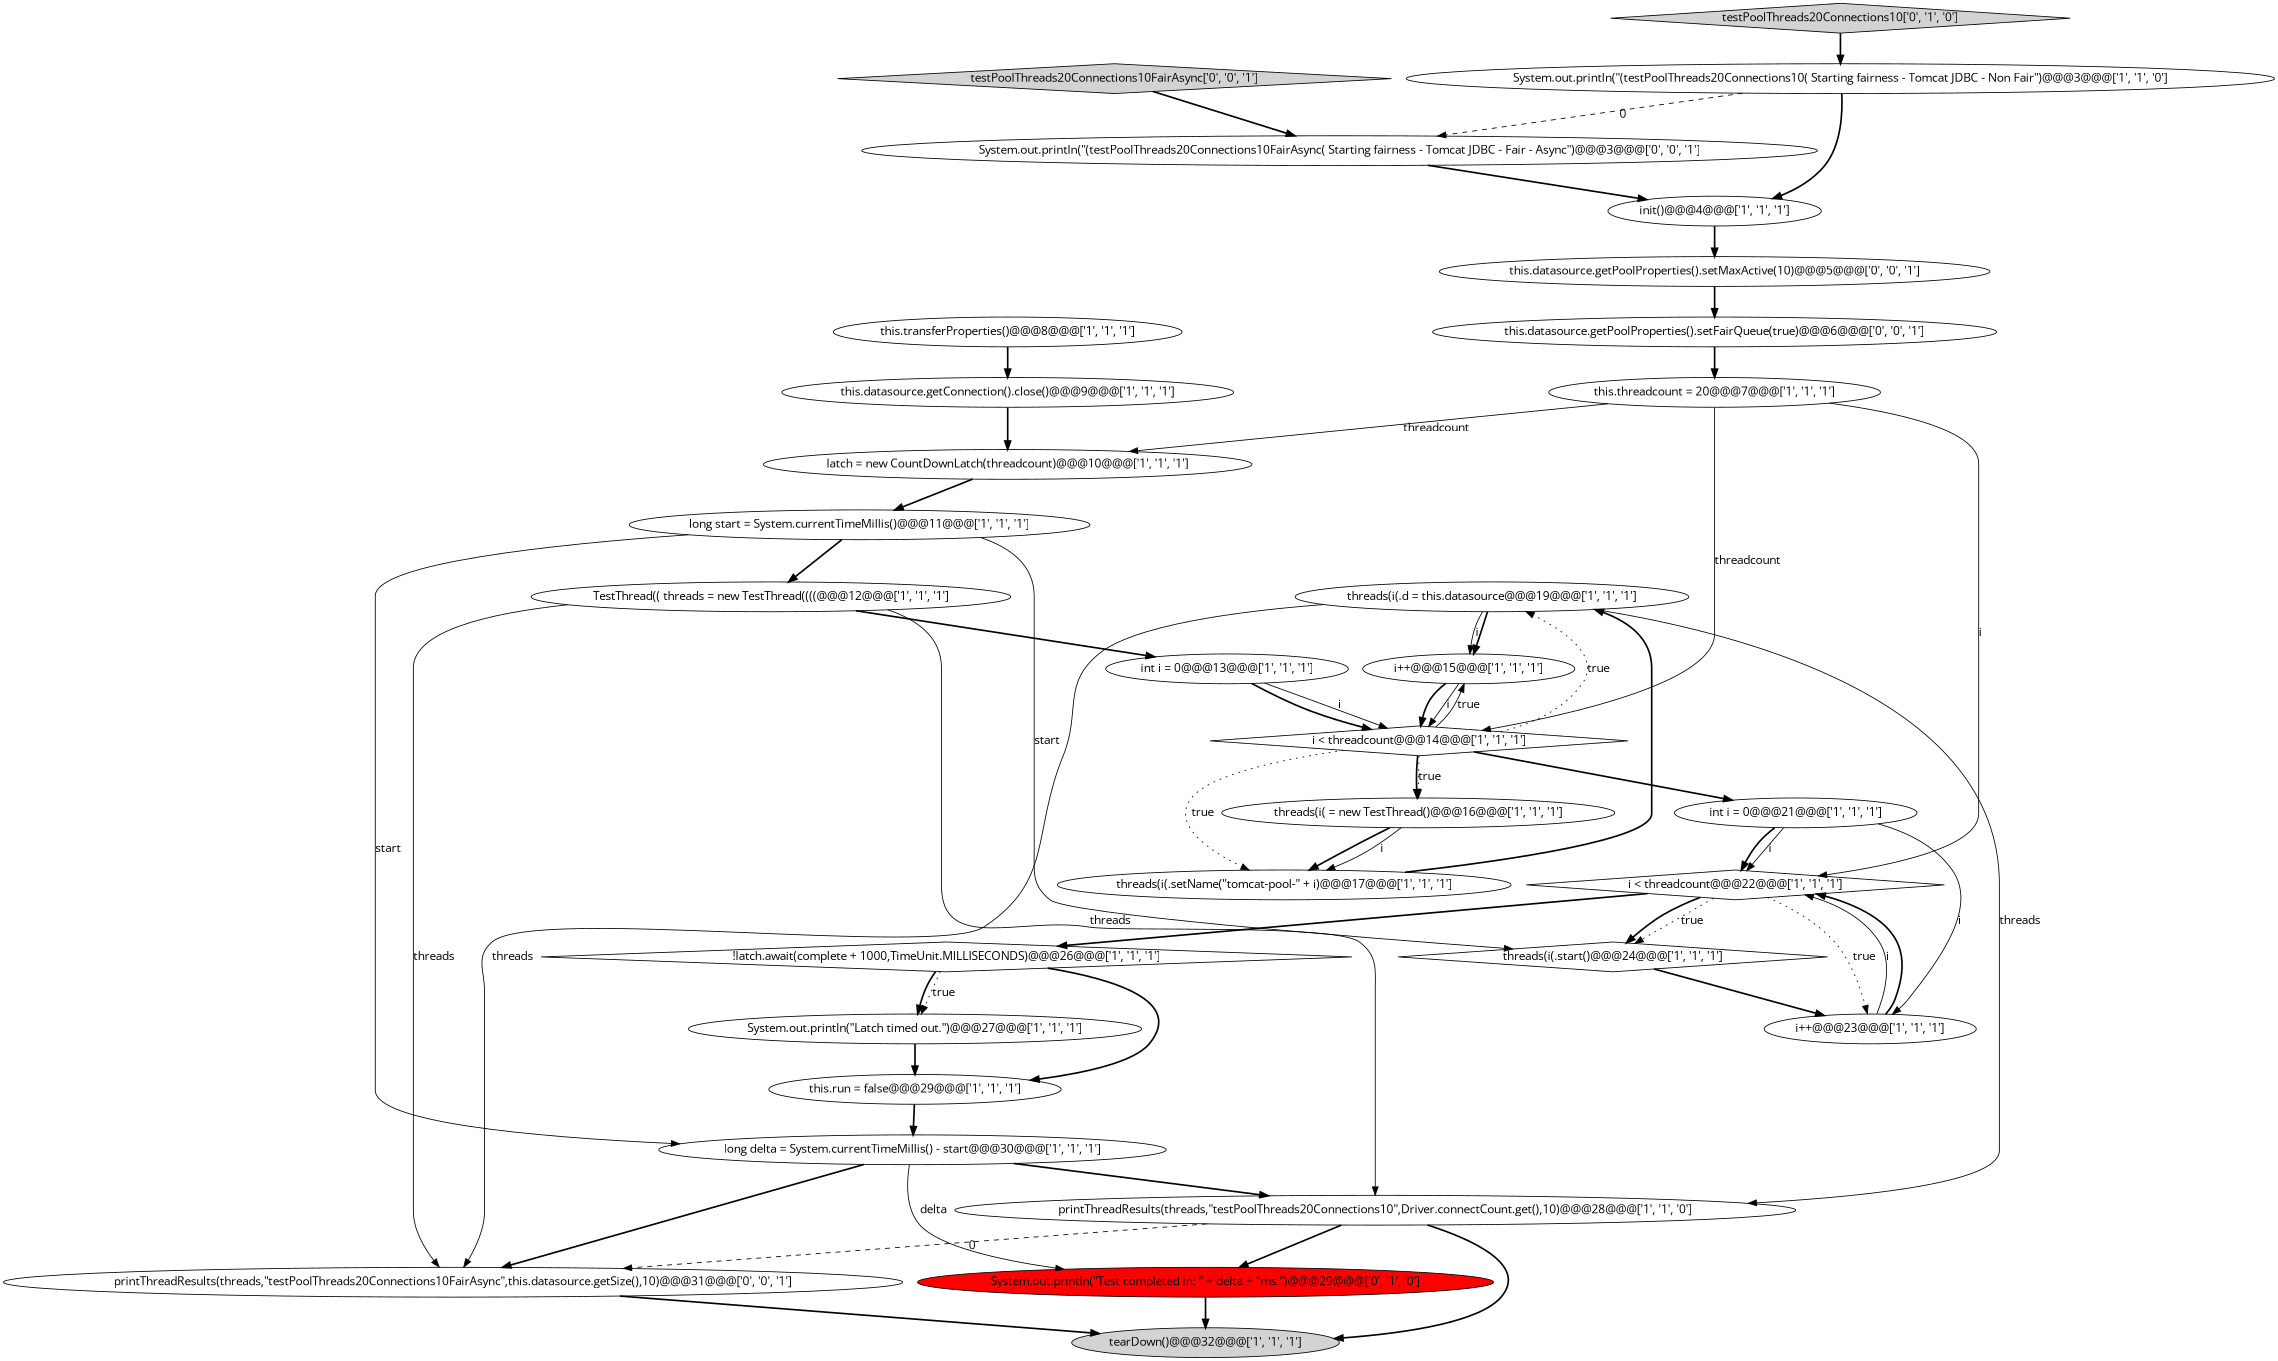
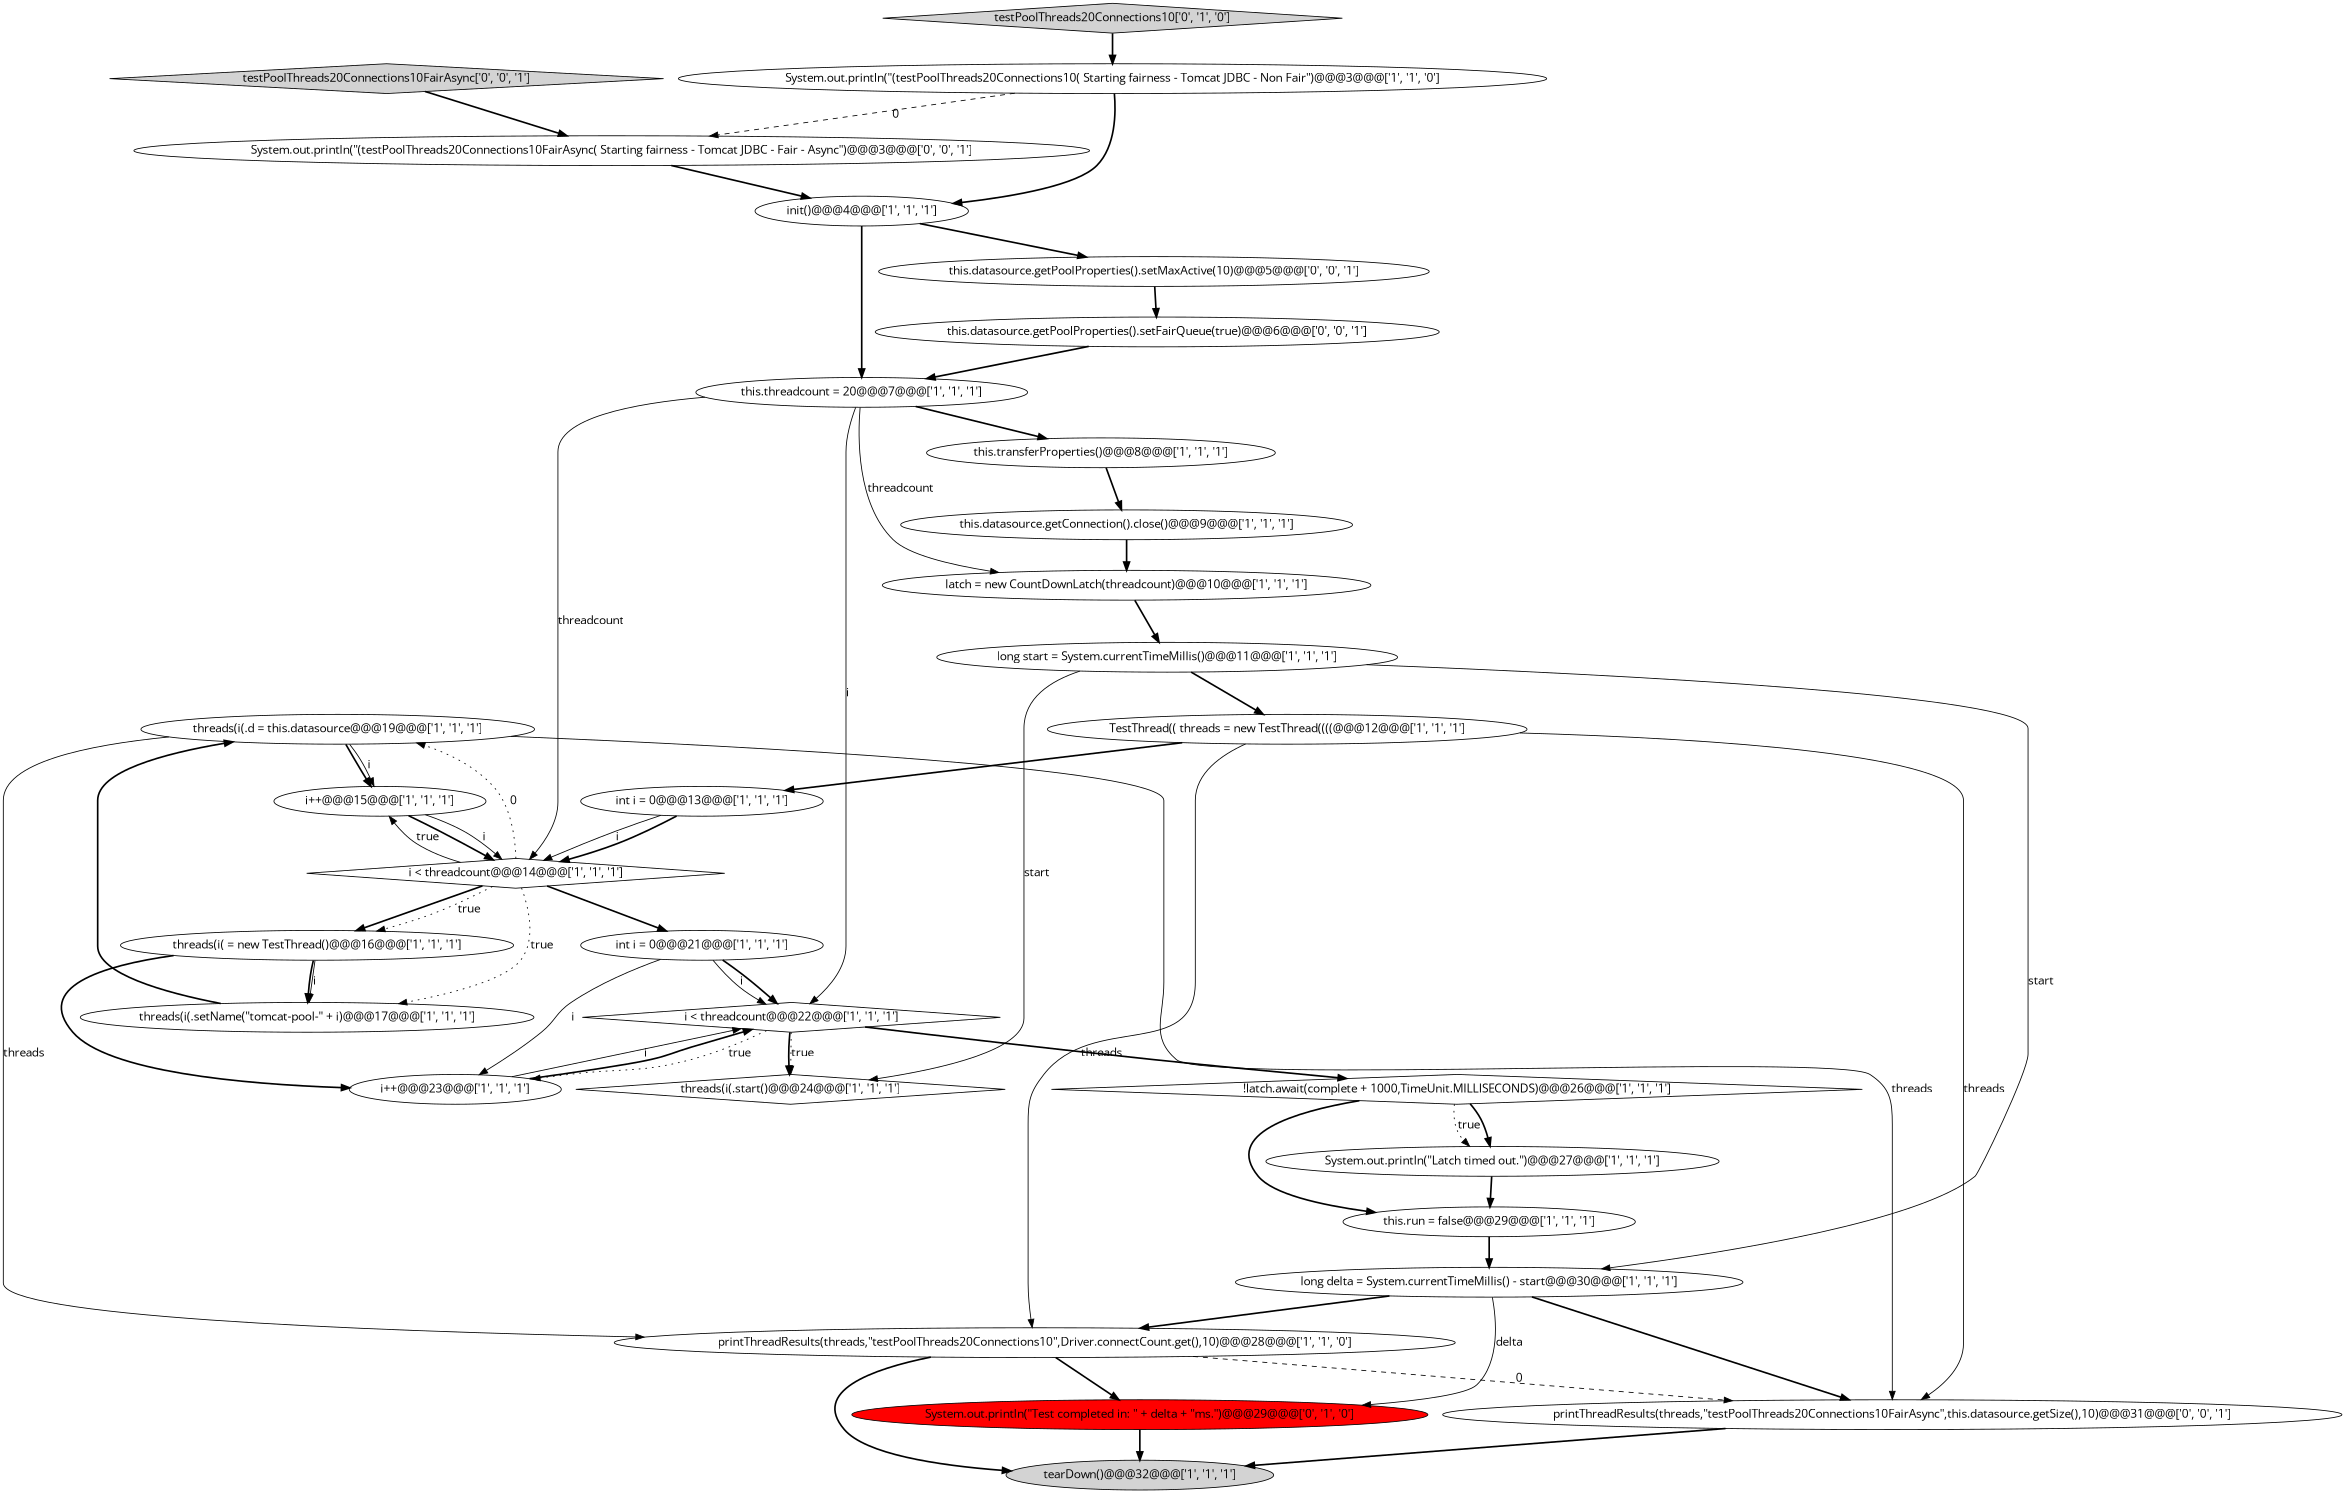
none -> (862, 297)
none -> (977, 422)
(1599, 669) -> (514, 801)
(1735, 991) -> (125, 1060)
